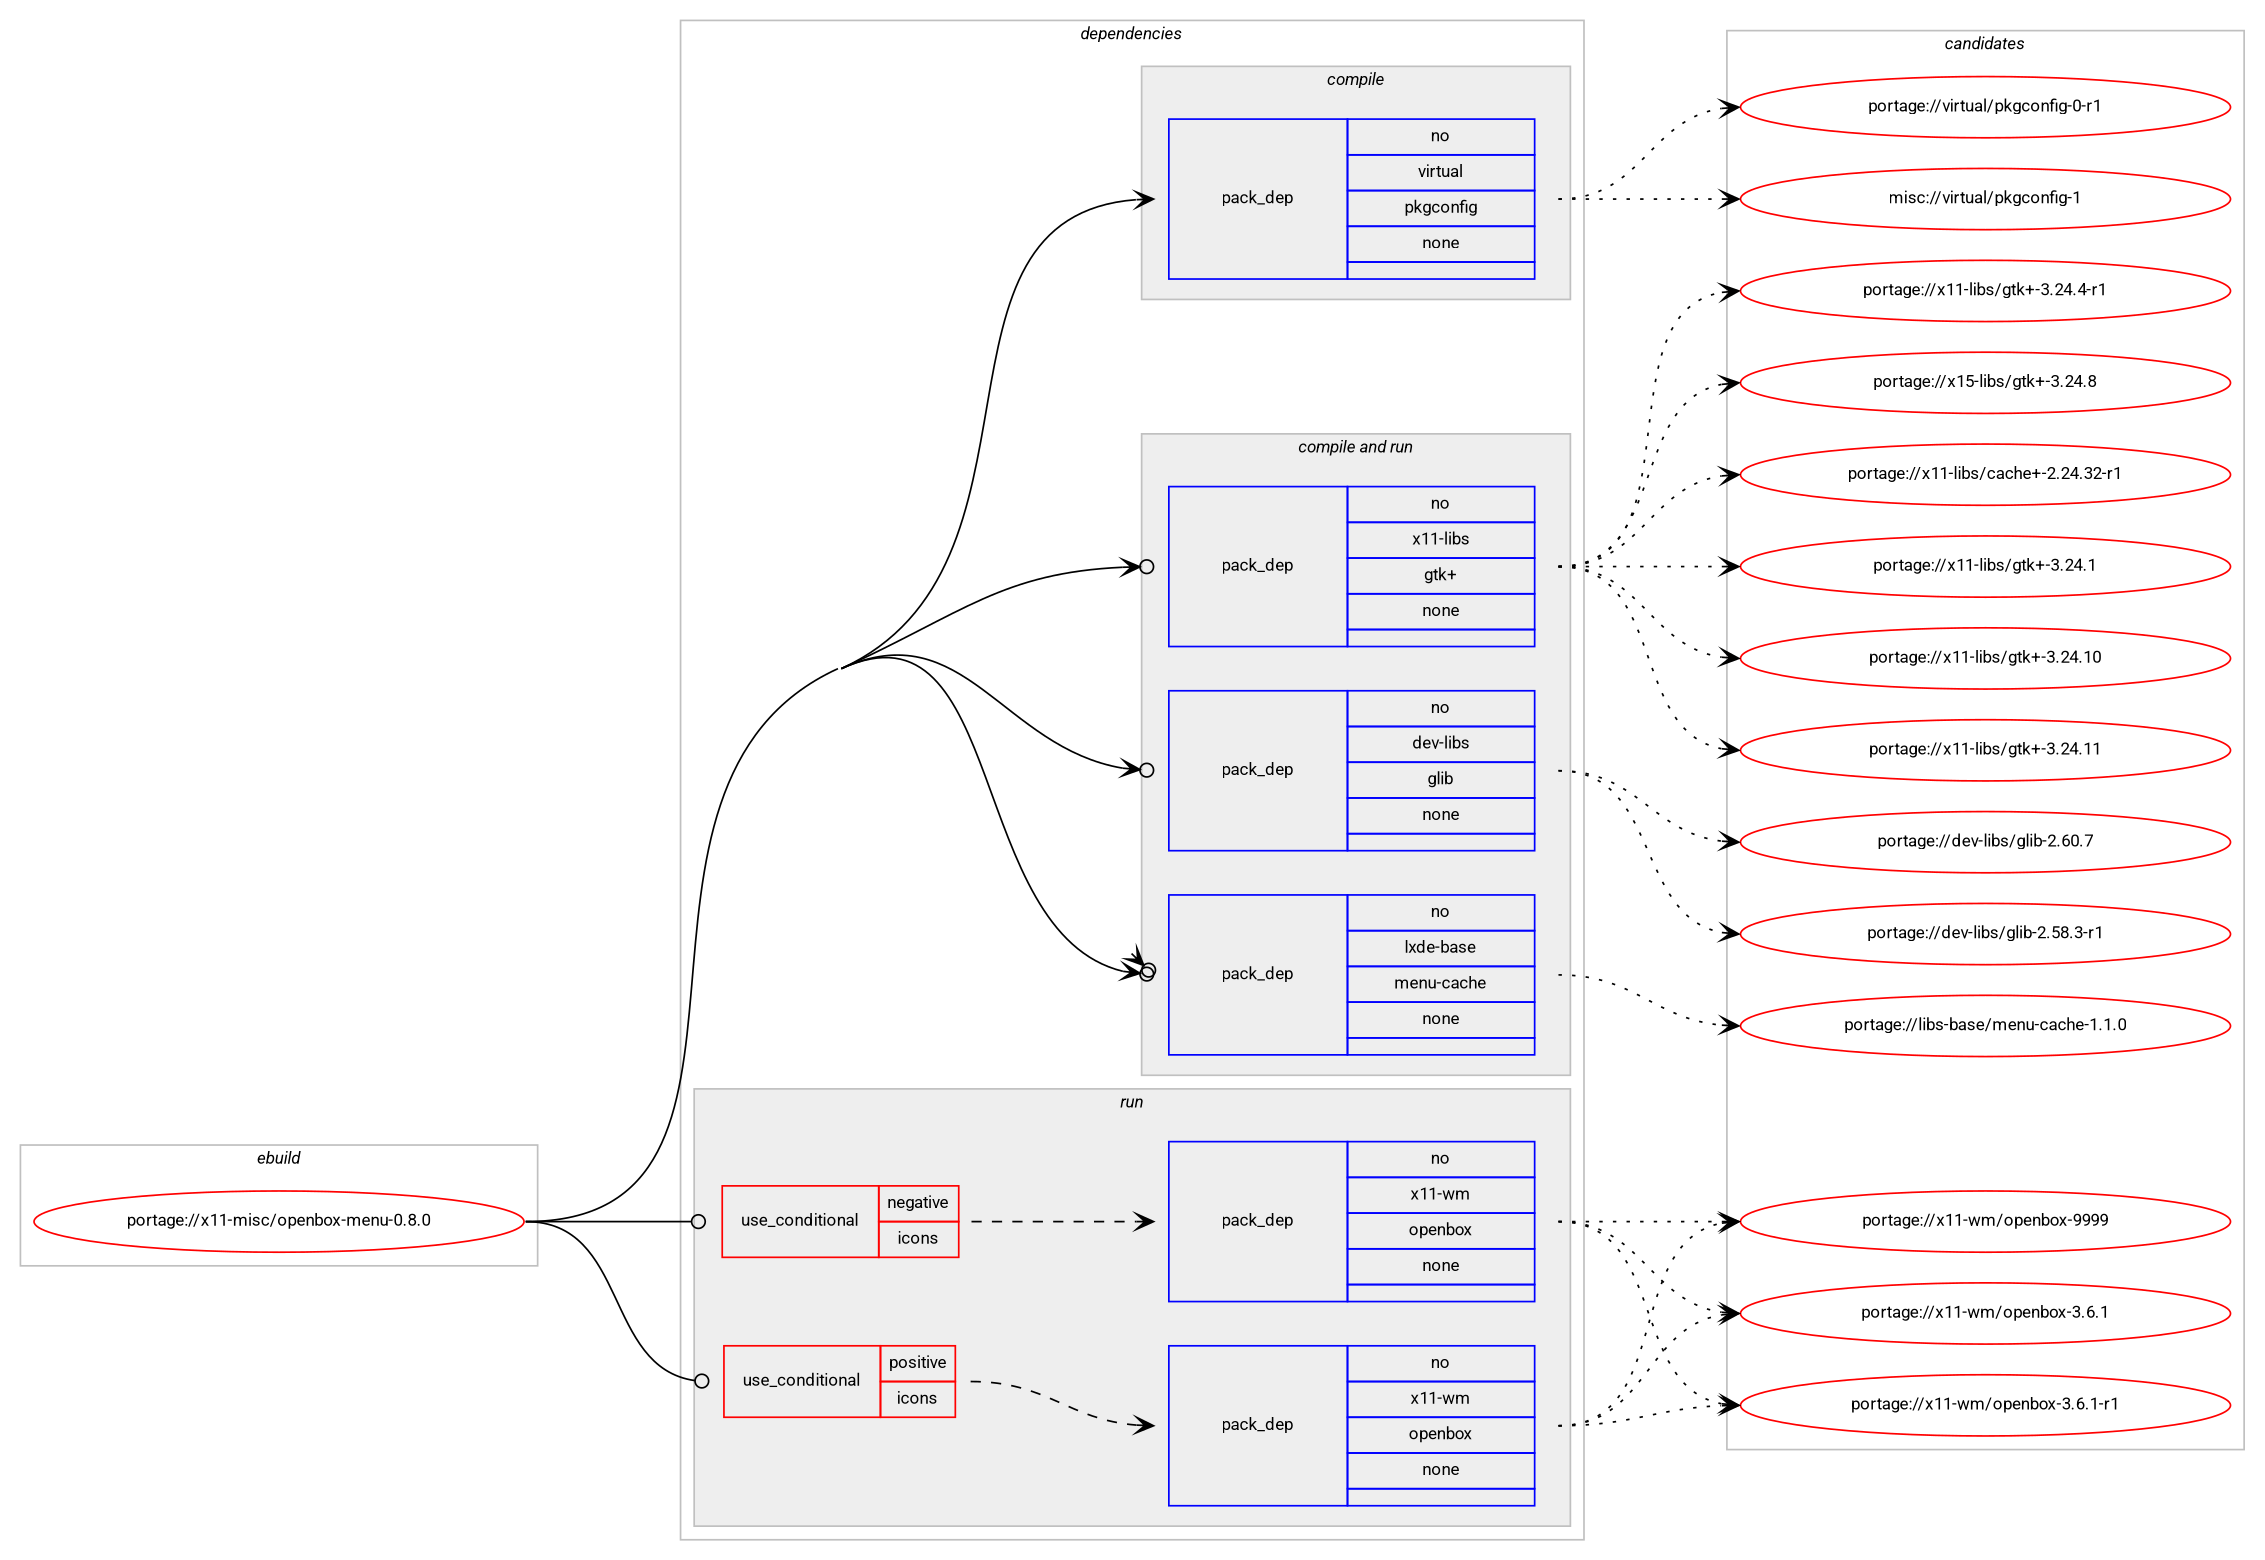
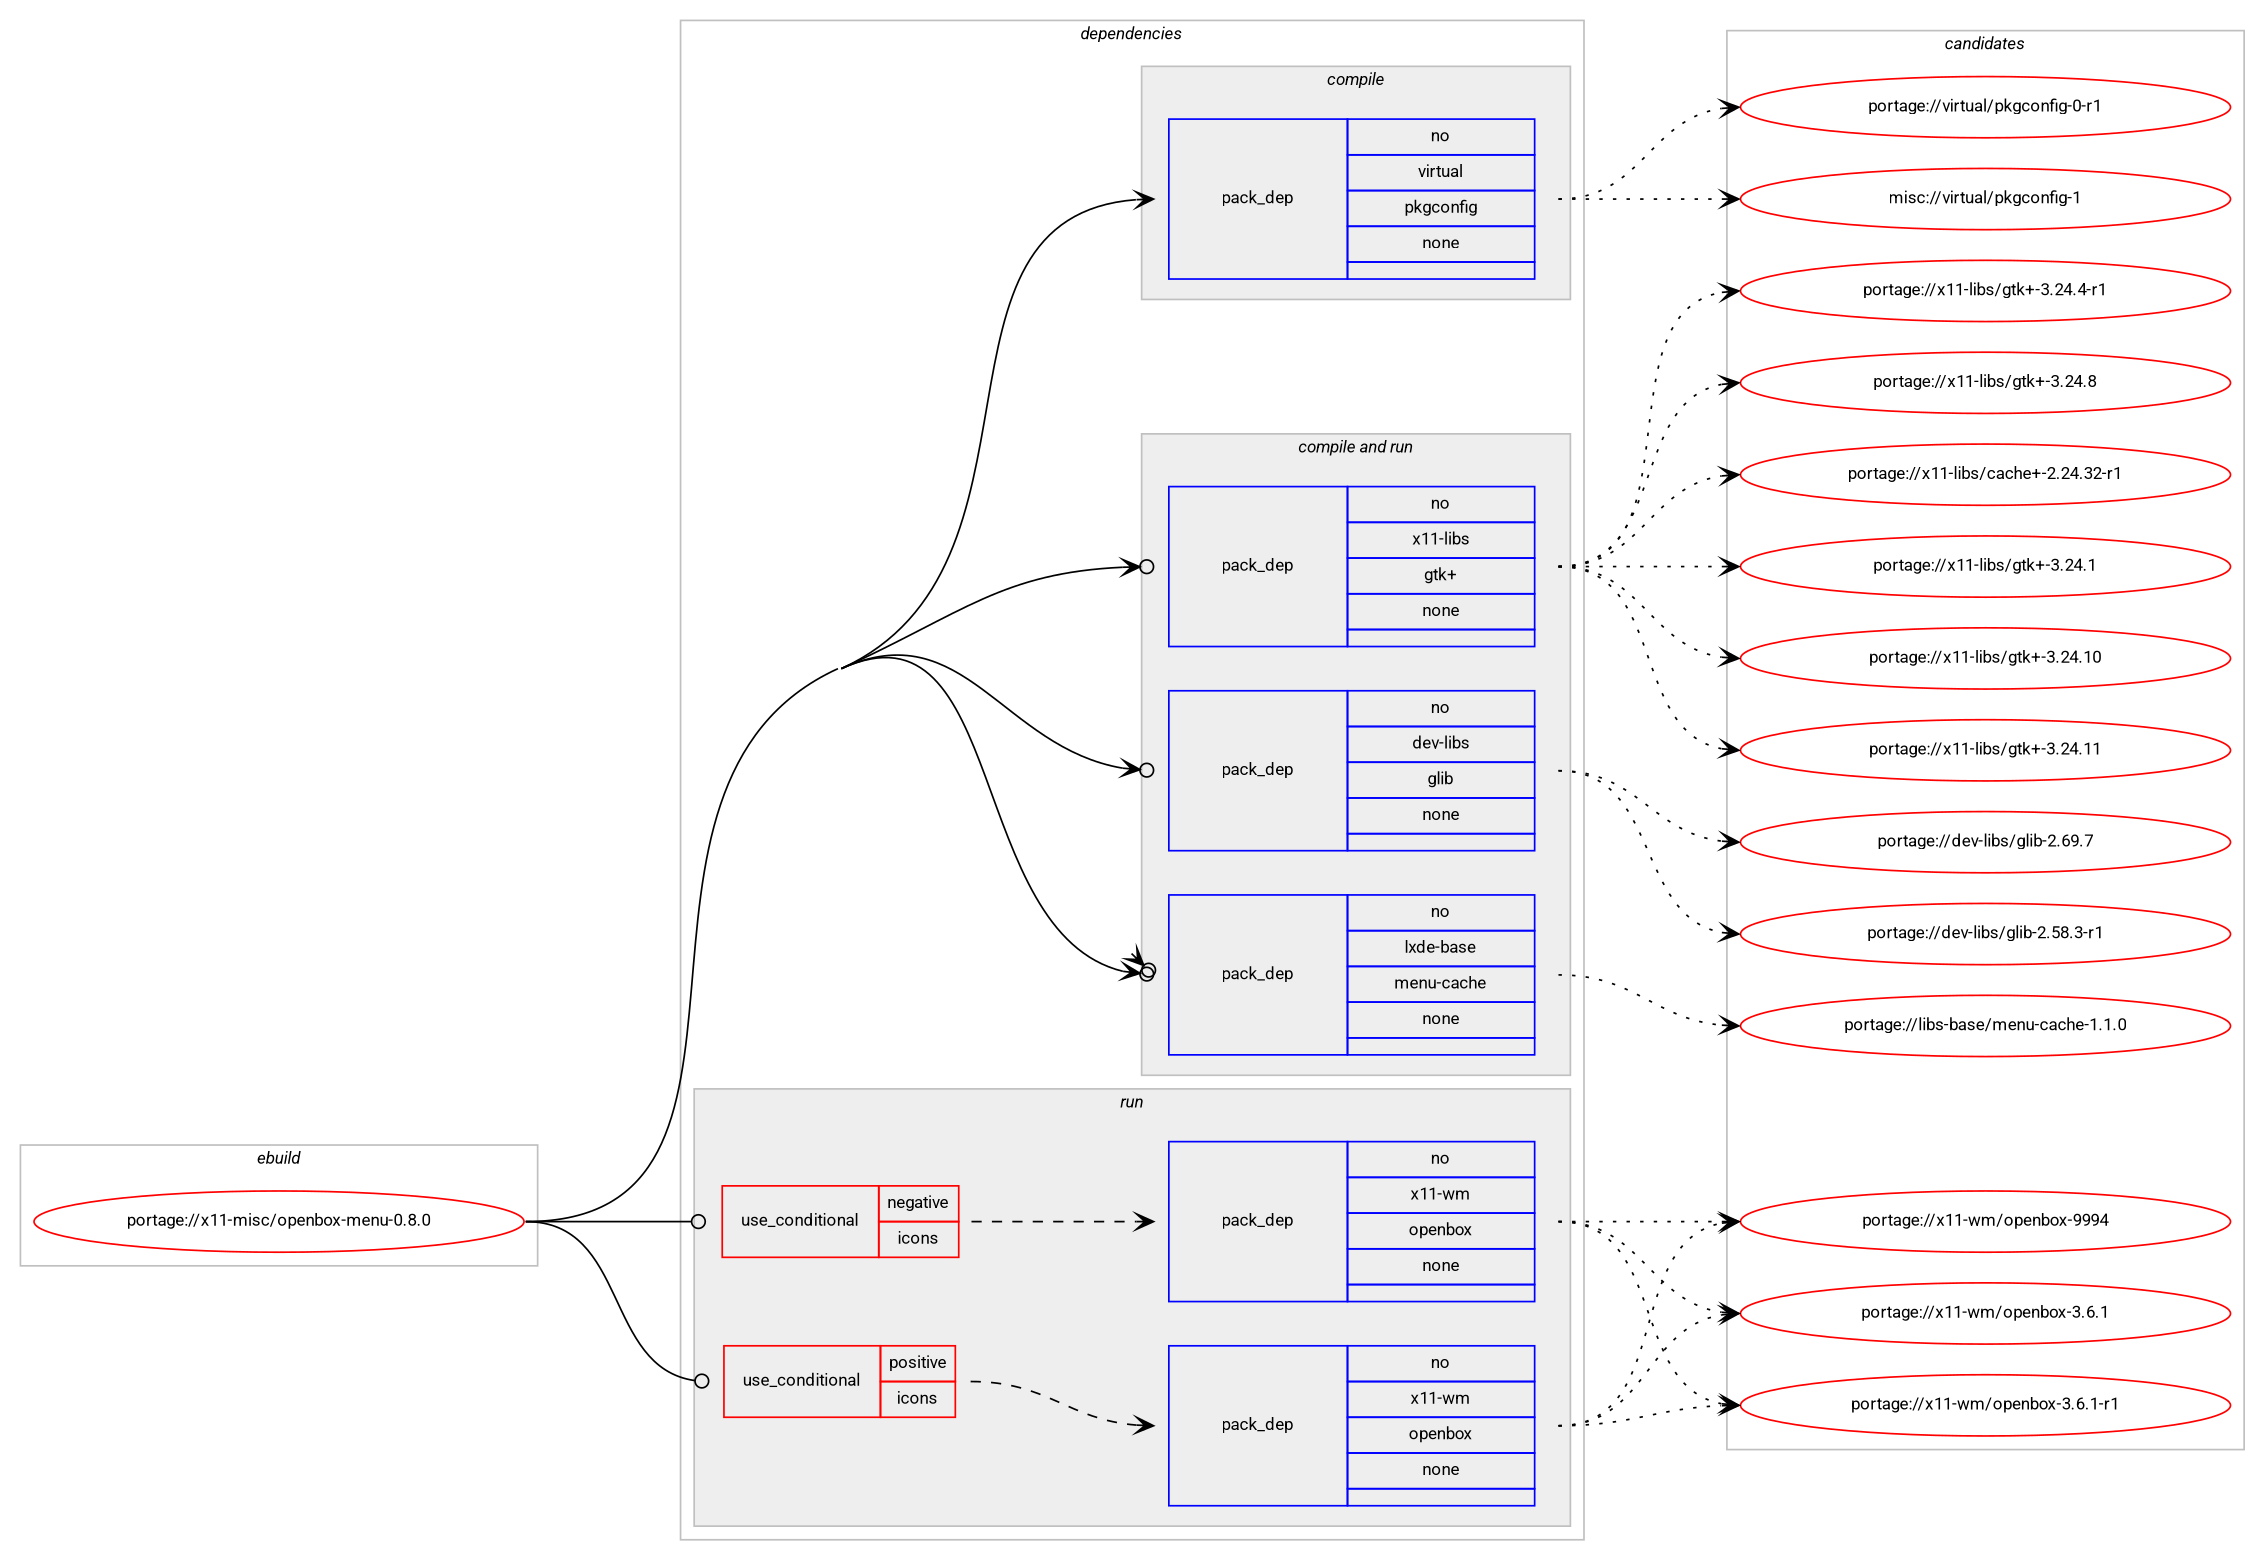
(1986, 383) -> (1986, 383)
(1986, 842) -> (1986, 842)
(1986, 1222) -> (1986, 1222)
